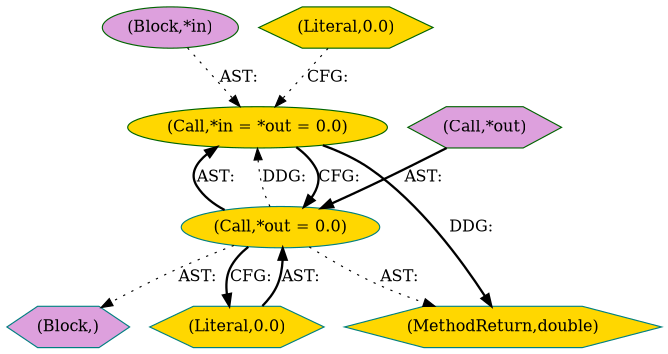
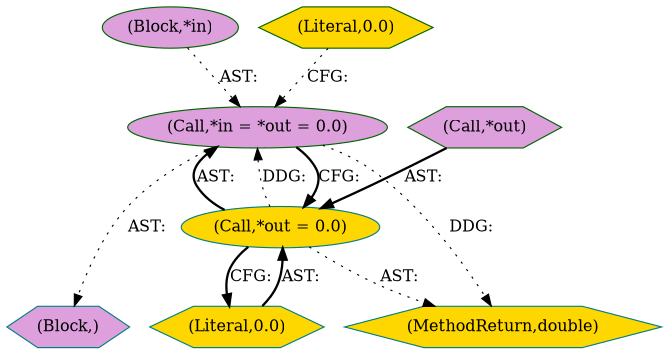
(258, 127) -> (258, 127)
(415, 208) -> (415, 208)
(172, 272) -> (129, 205)
